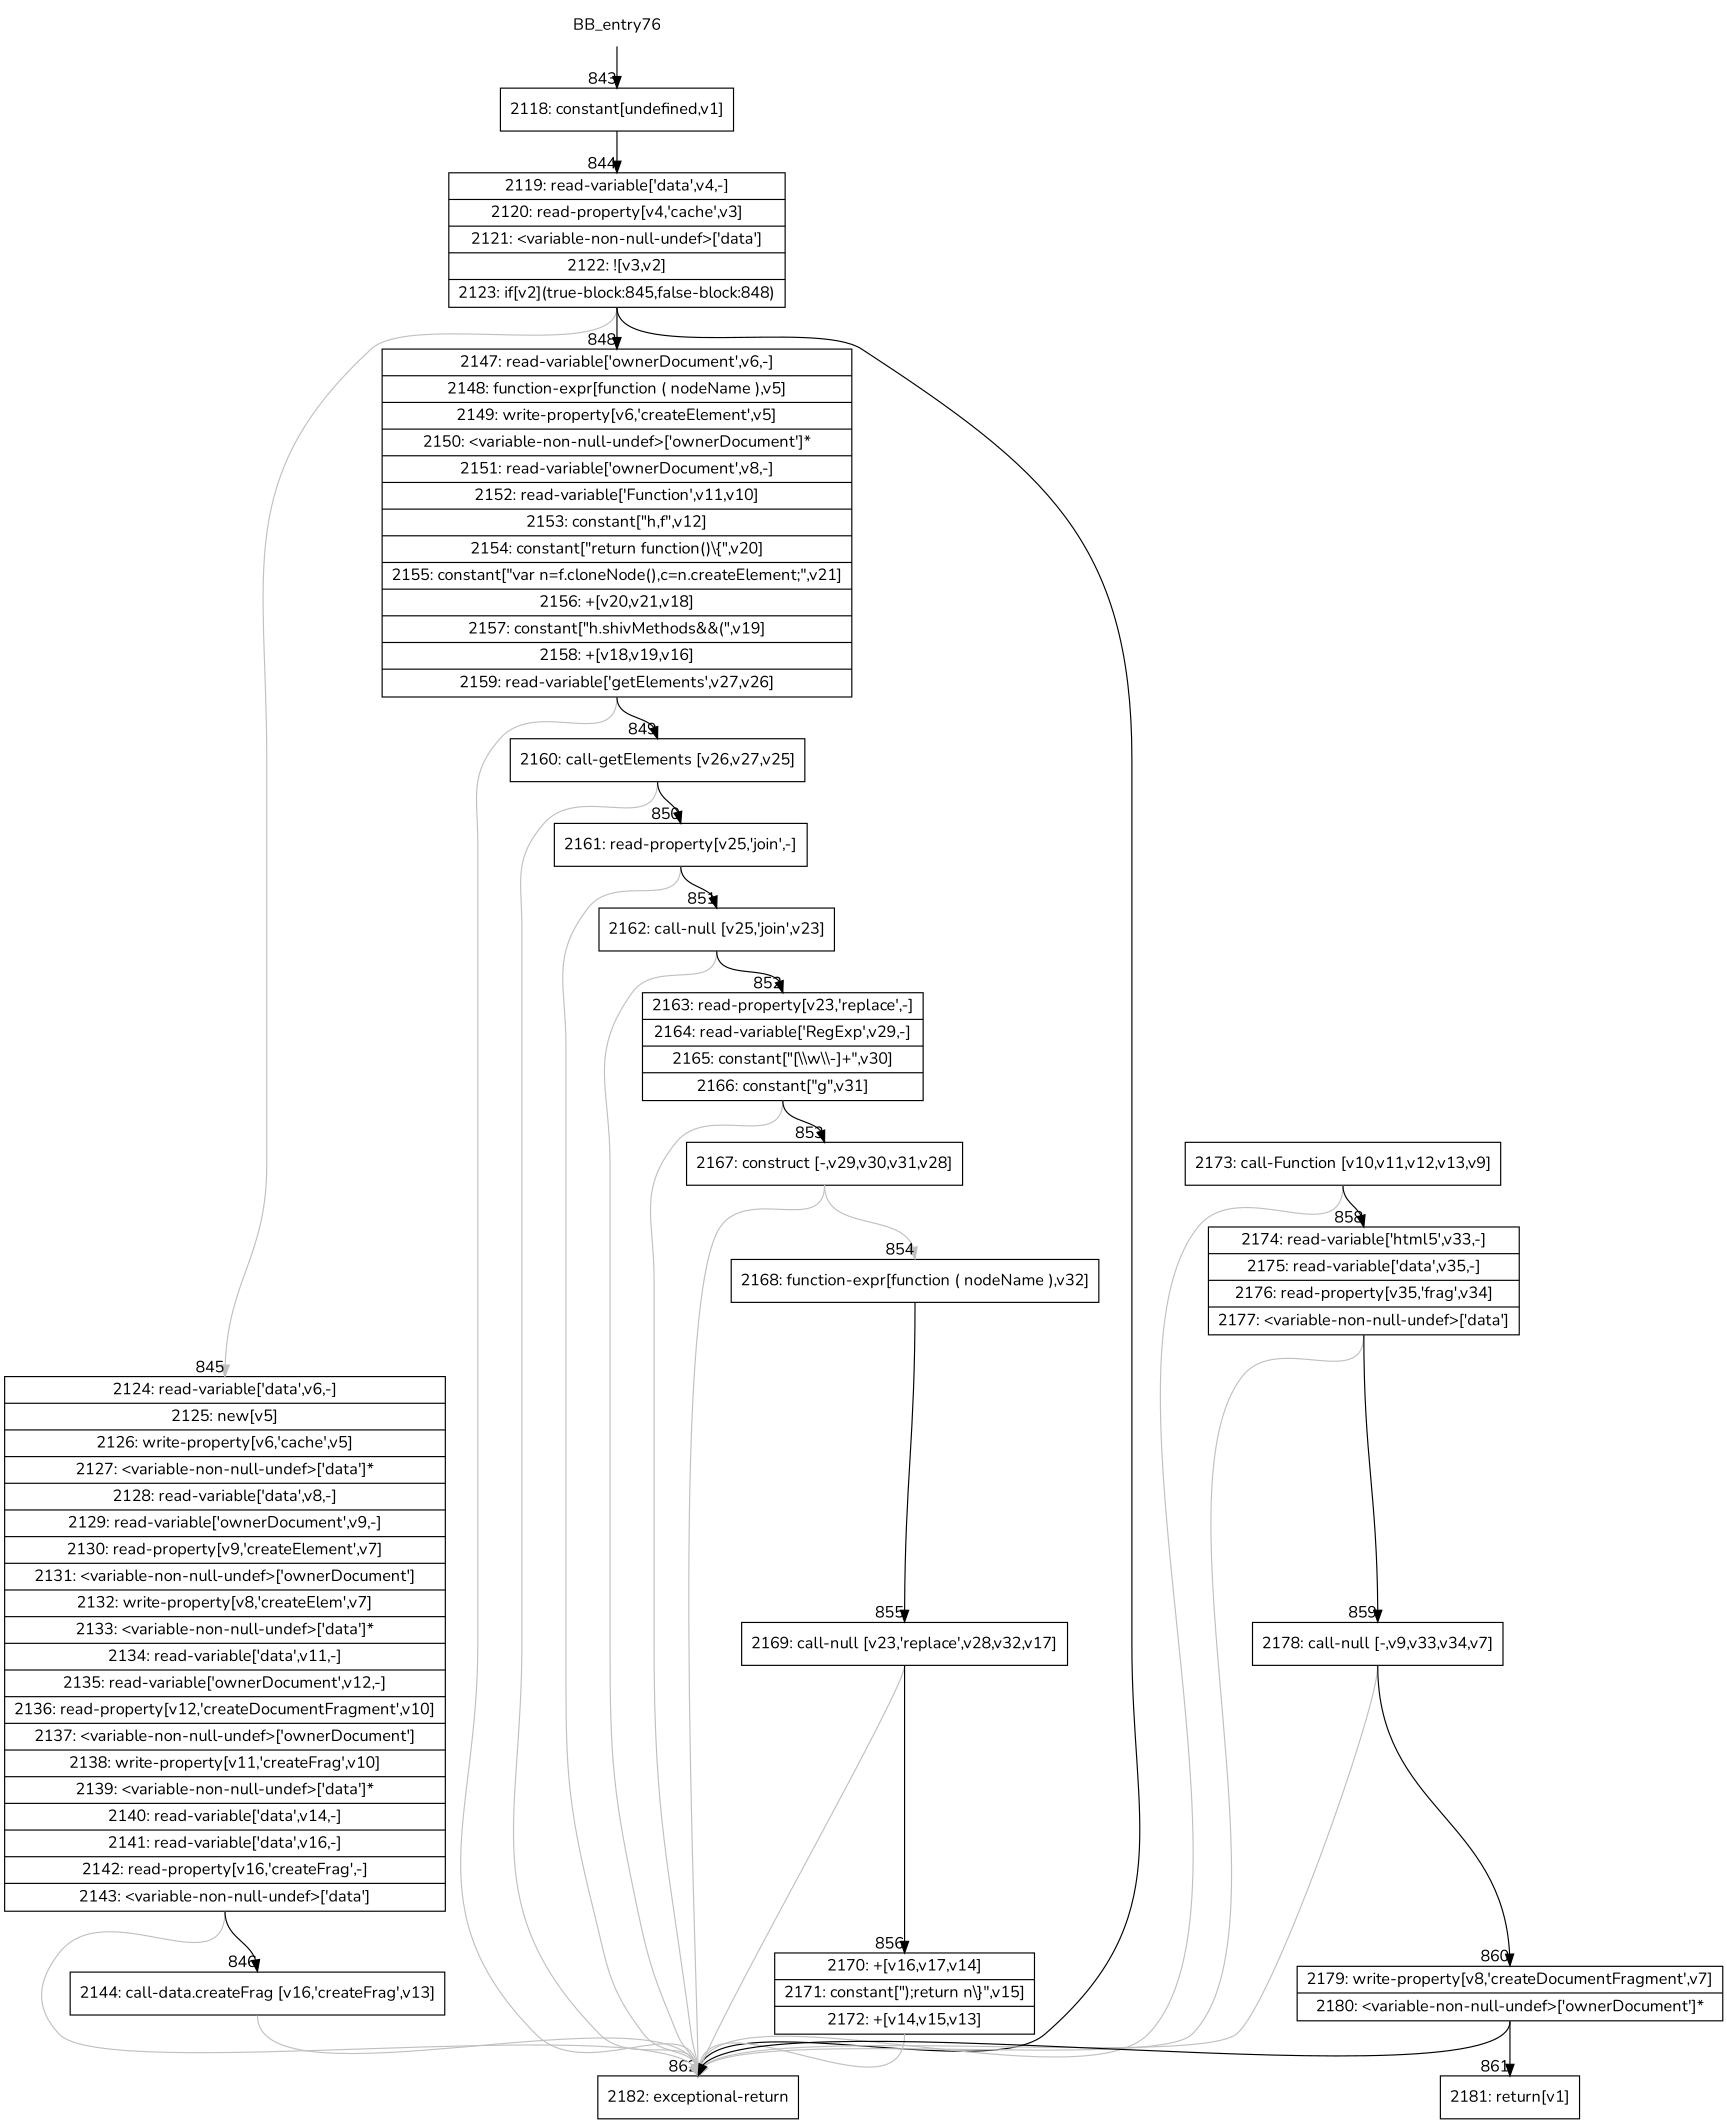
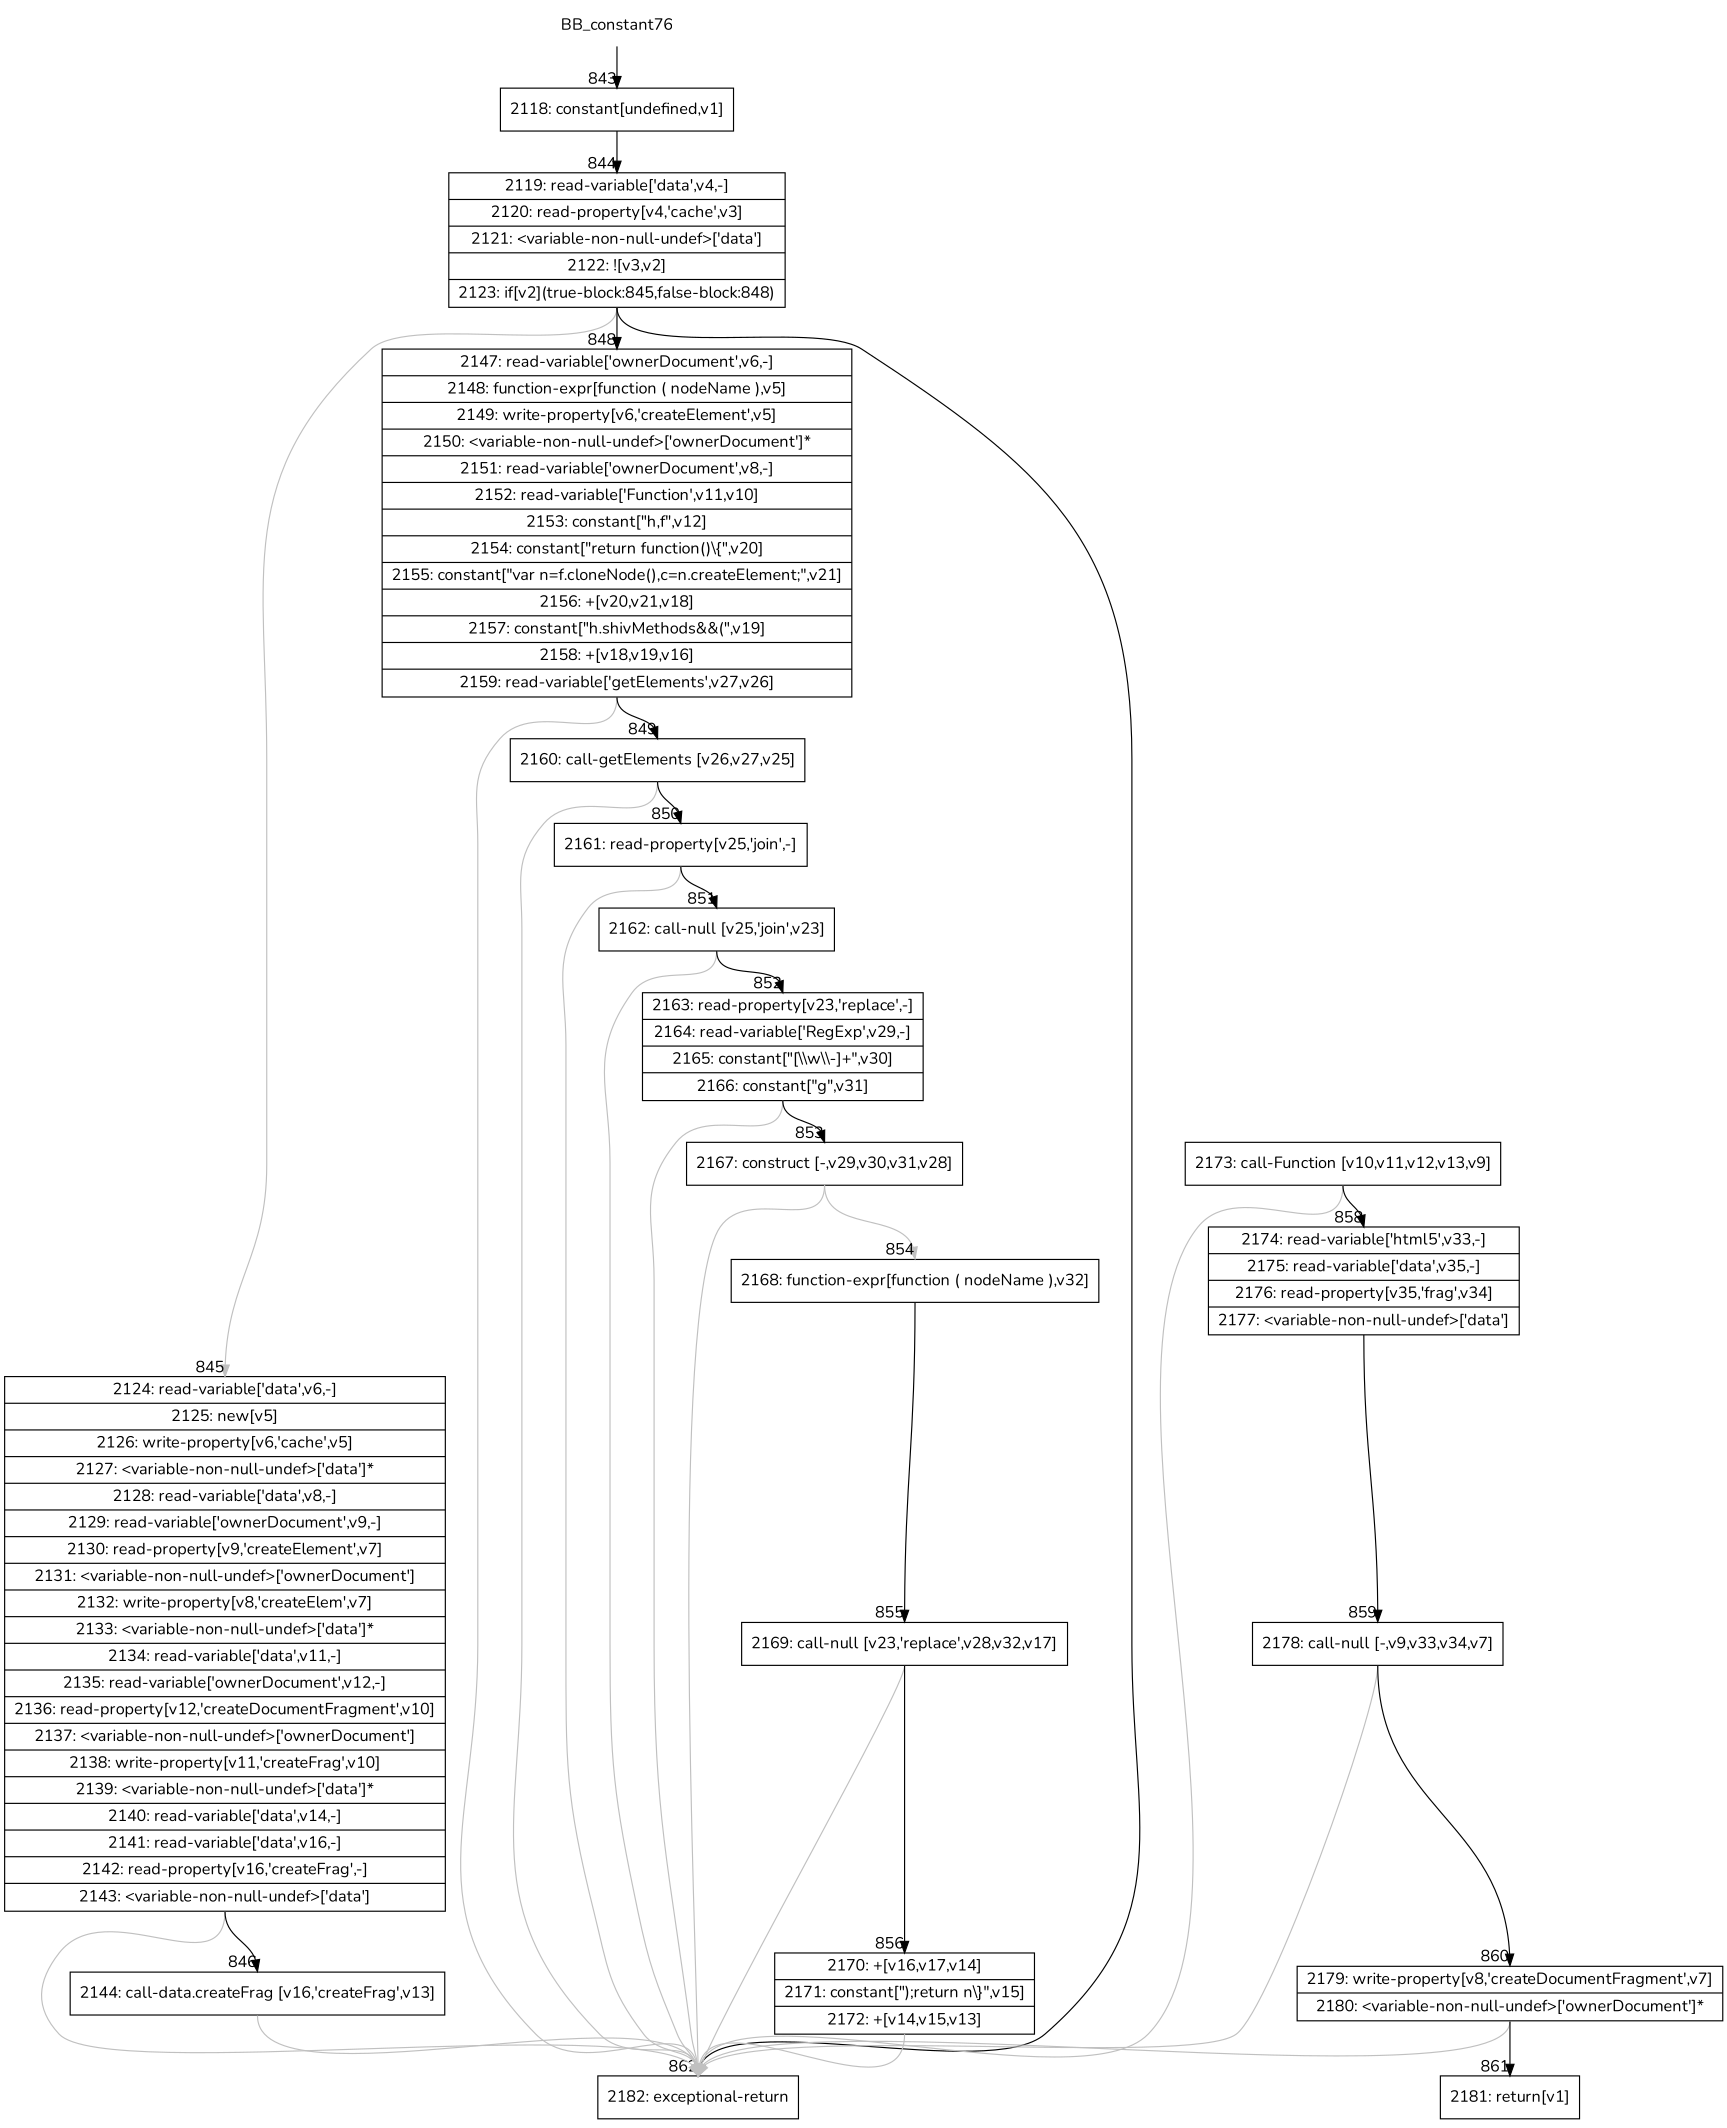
(617, 26) -> (617, 26)
(1231, 1881) -> none
(1191, 2052) -> (1191, 2052)
